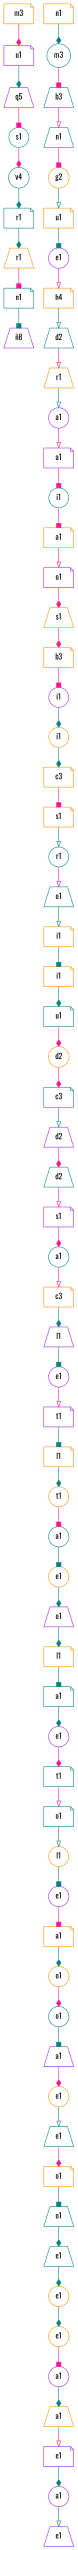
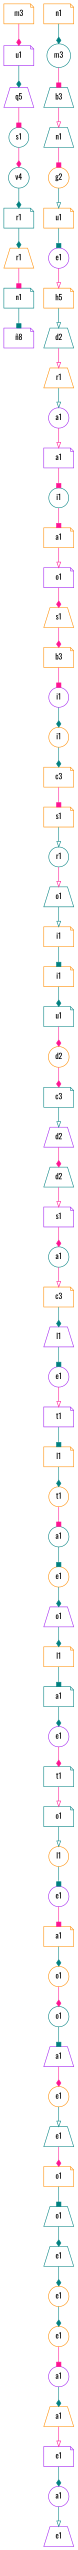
(59, 298) -> (59, 298)
(19, 338) -> (19, 338)
